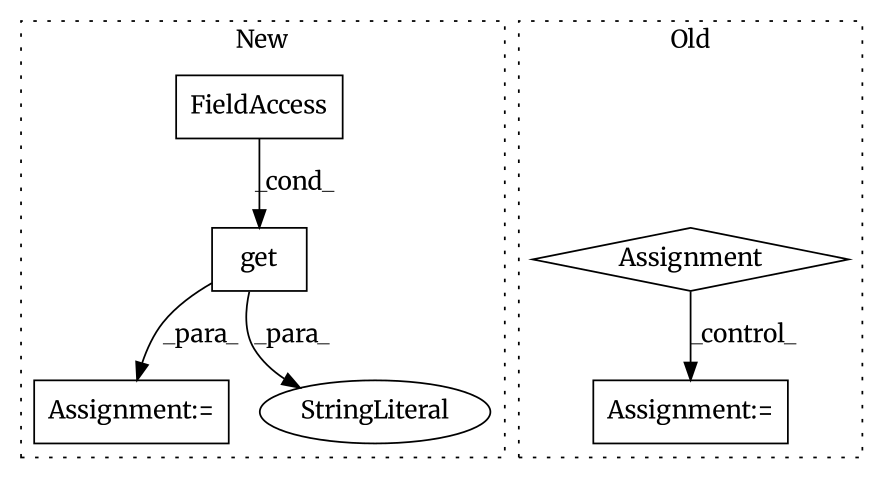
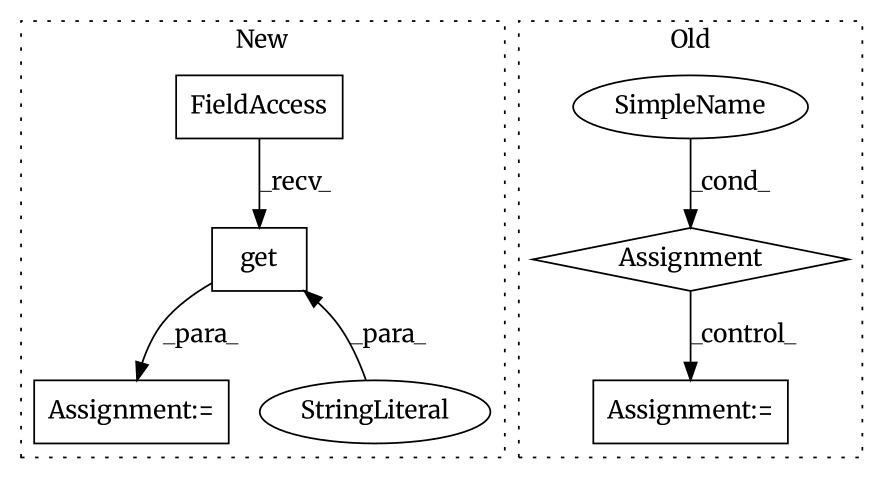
none -> (691, 107)
(295, 183) -> (295, 183)
(251, 342) -> (347, 338)
